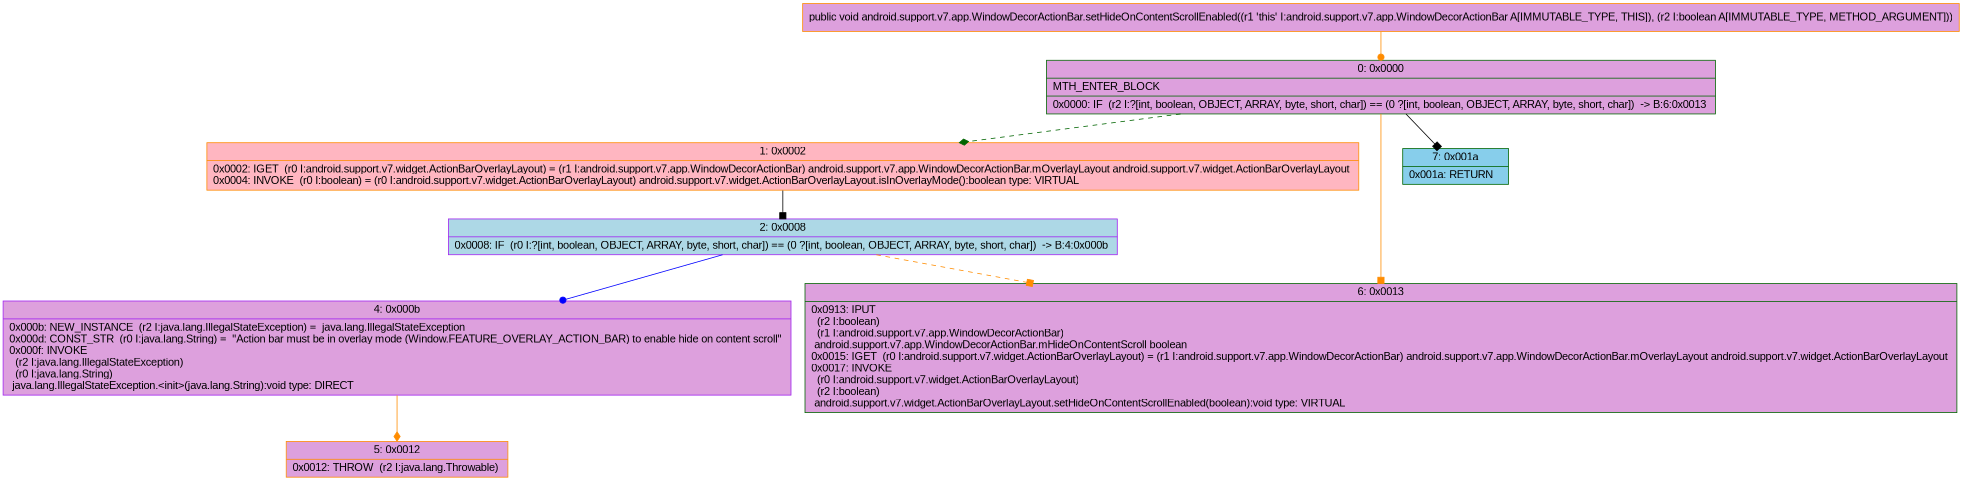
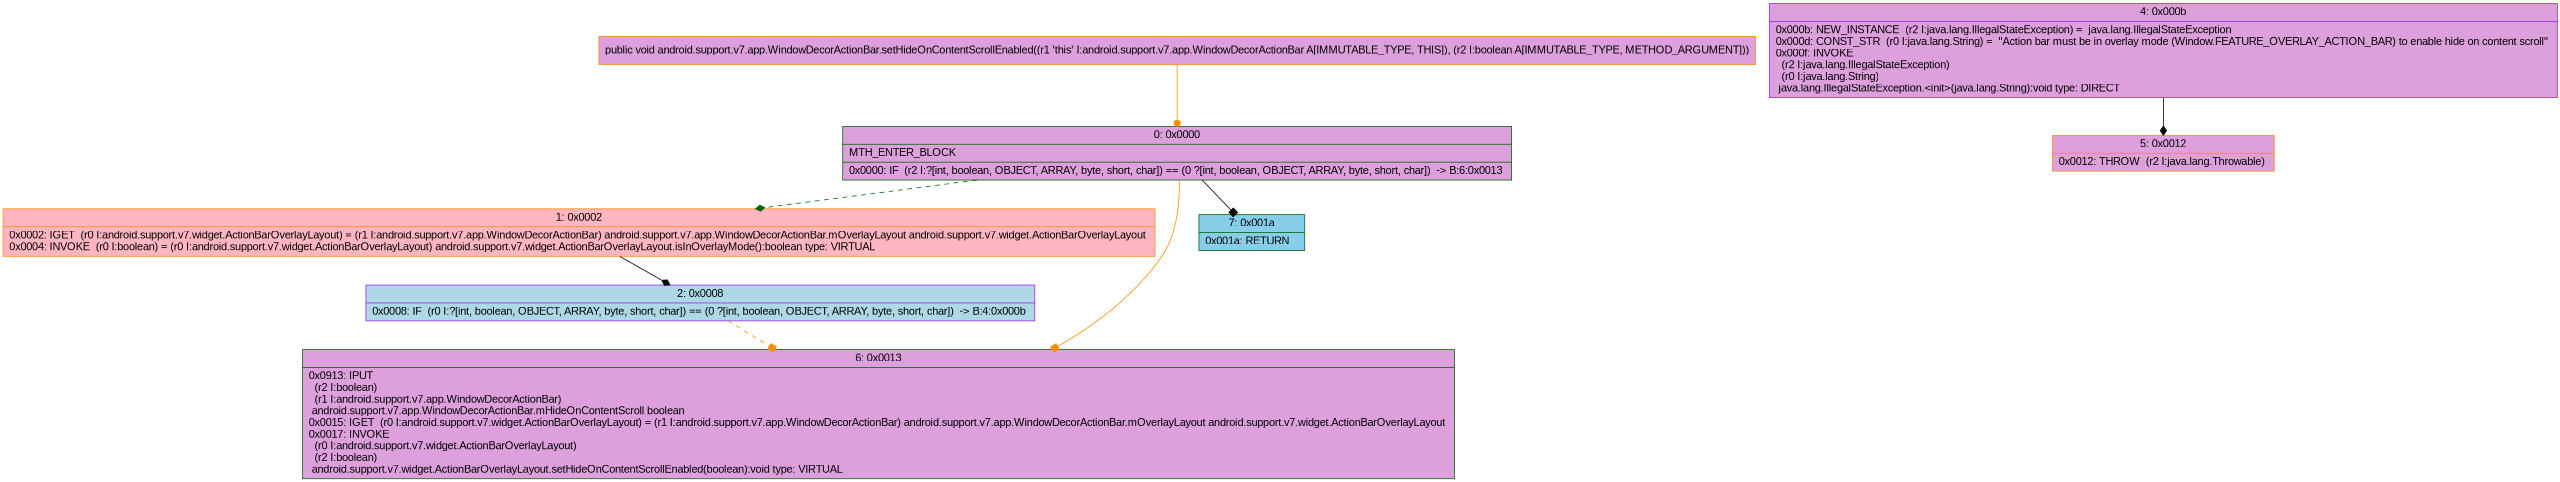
(783, 201) -> (641, 268)
(644, 277) -> none
(397, 414) -> (2163, 112)
